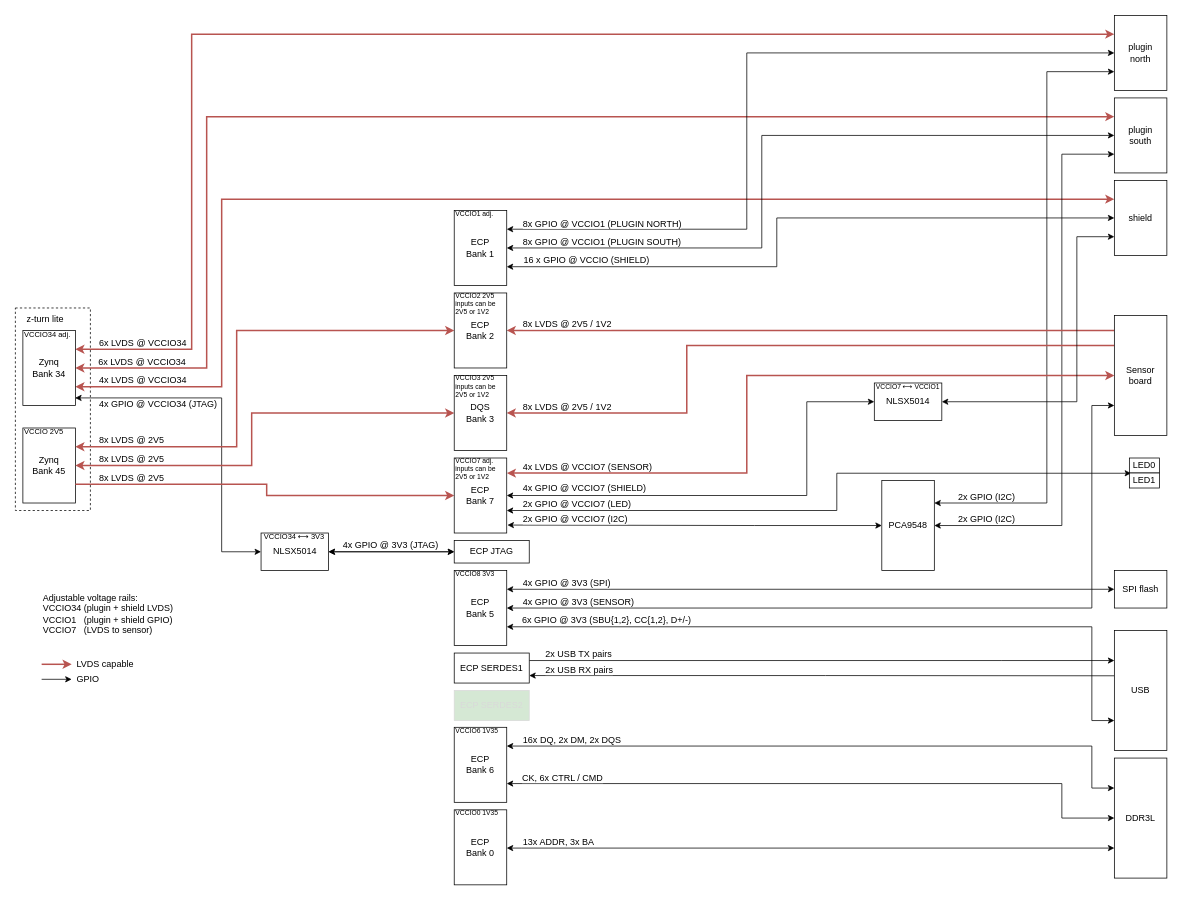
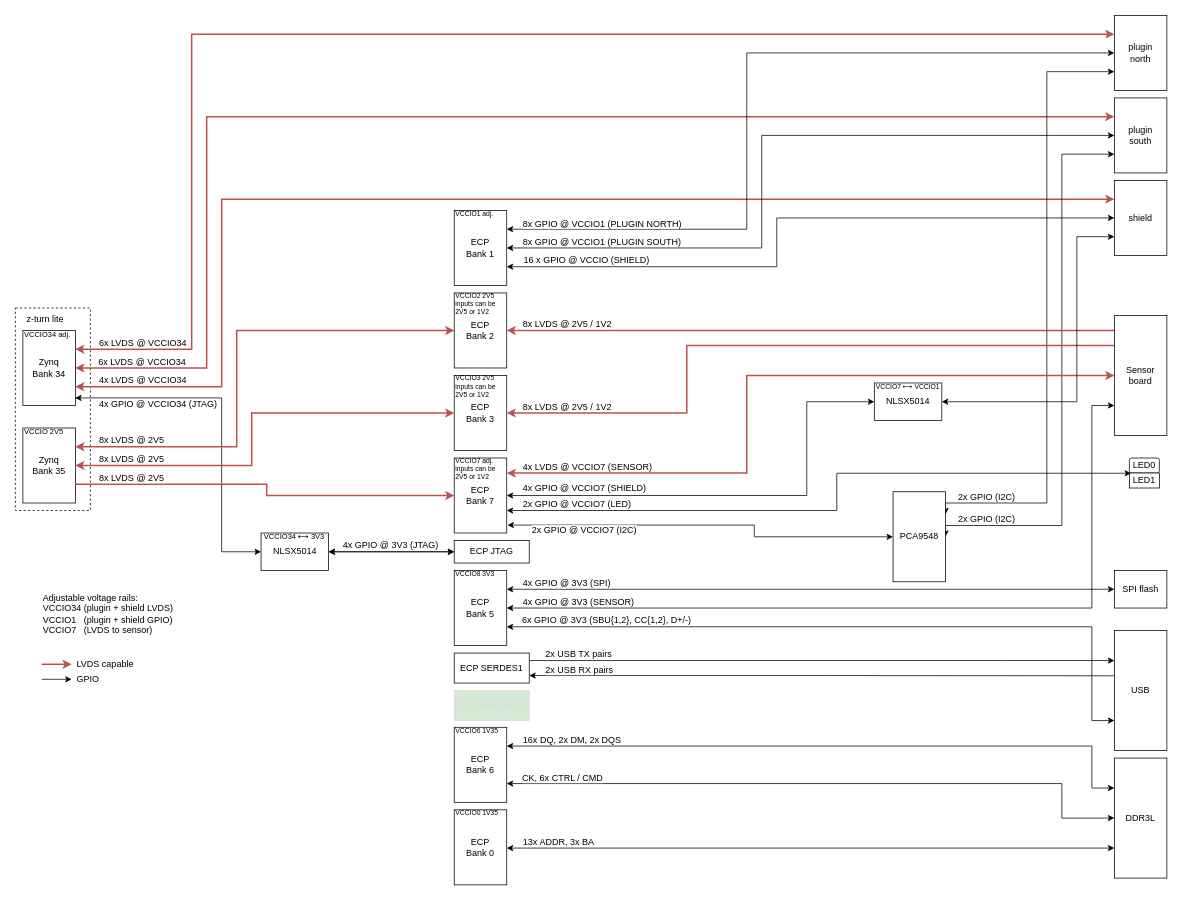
(480, 413) -> (480, 413)
(49, 465) -> (49, 465)
(1144, 465) -> (1144, 465)
(908, 525) -> (919, 537)
